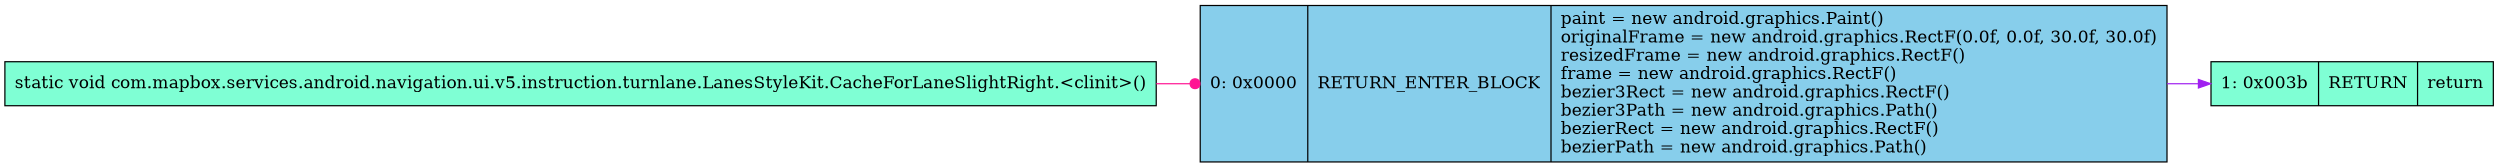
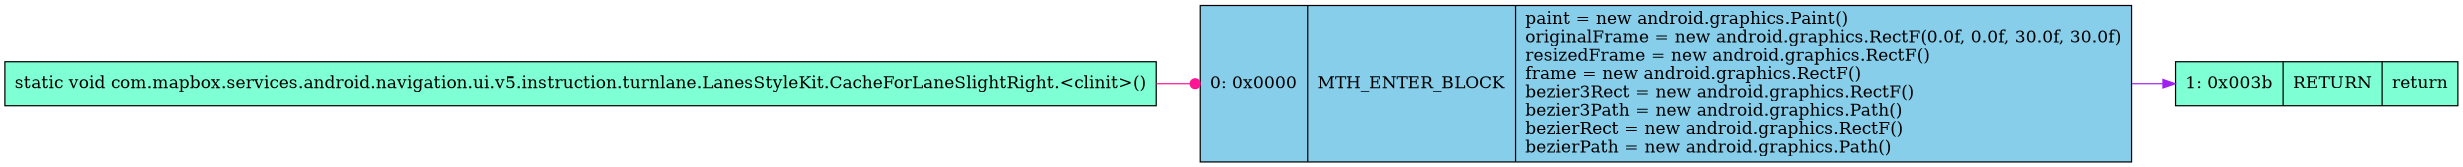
(1429, 83) -> (1412, 83)
